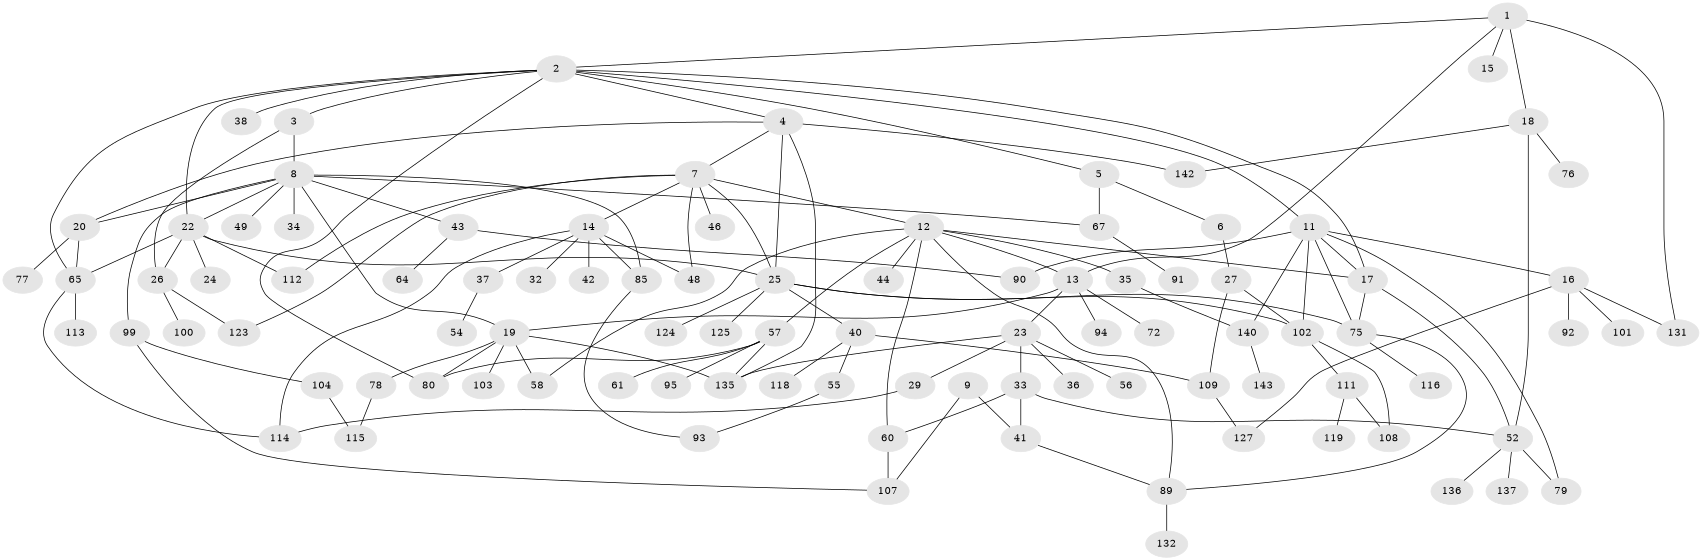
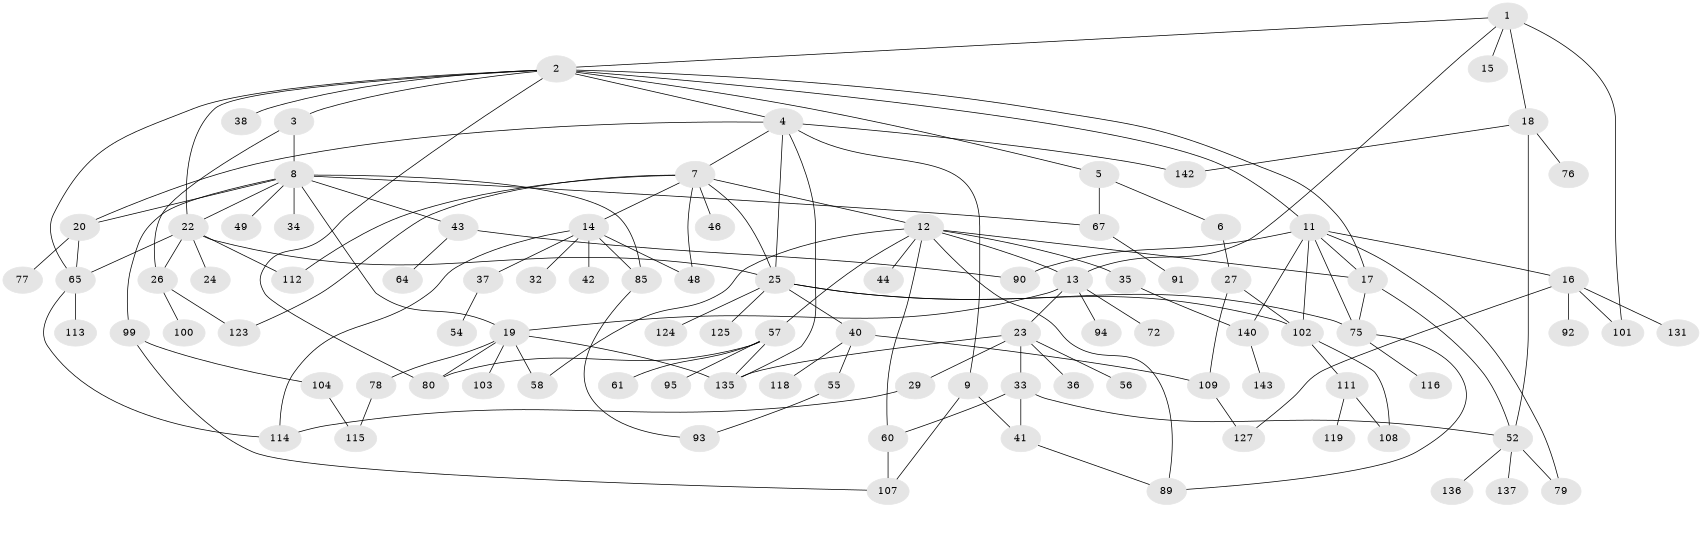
(1664, 129) -> (1616, 150)
none -> (969, 190)
(1167, 544) -> none
